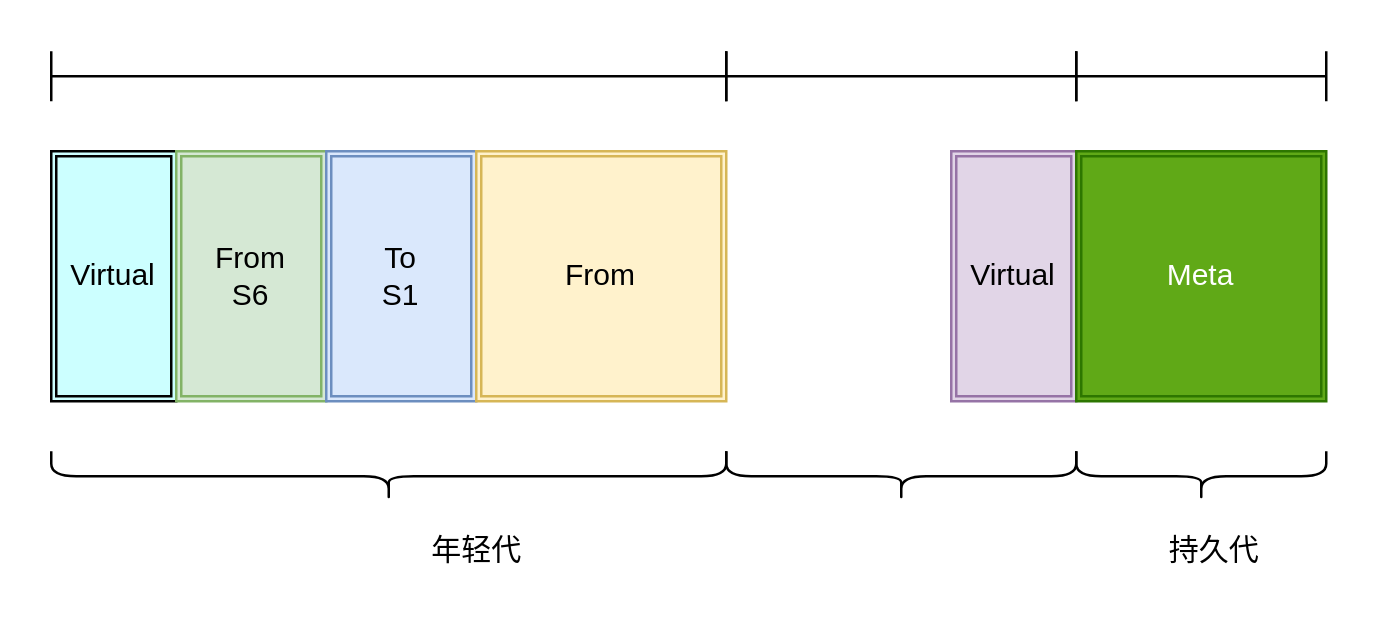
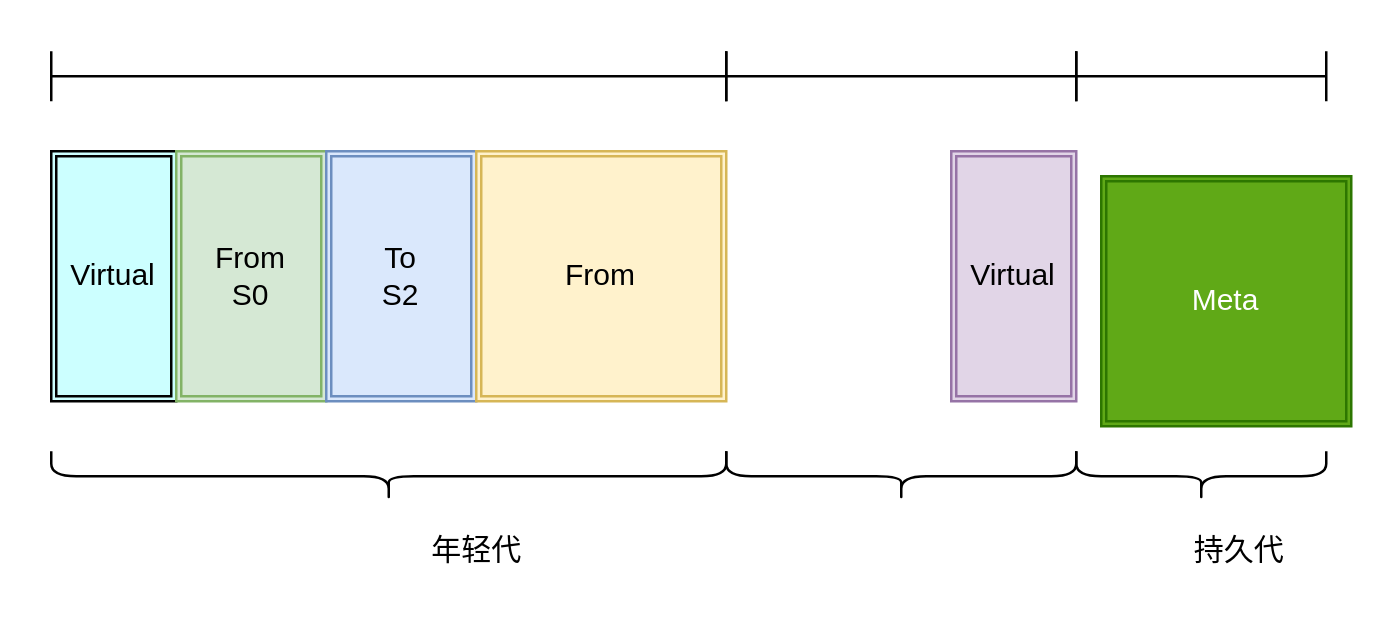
(251, 276) -> (251, 276)
(401, 276) -> (401, 276)
(1201, 276) -> (1226, 301)
(1214, 551) -> (1239, 551)
